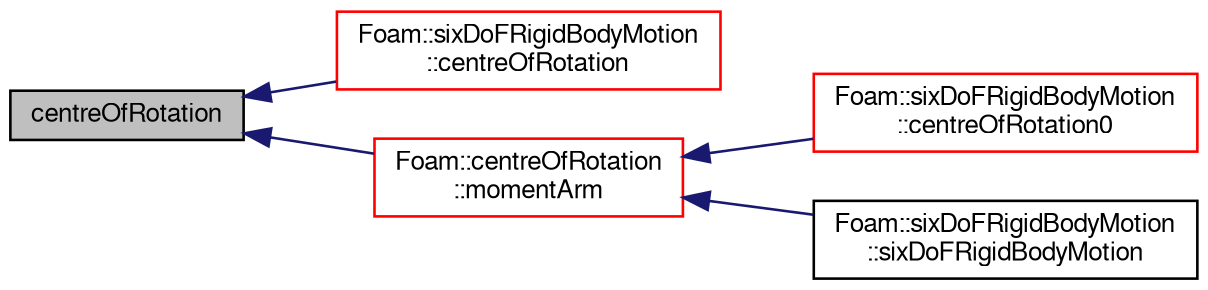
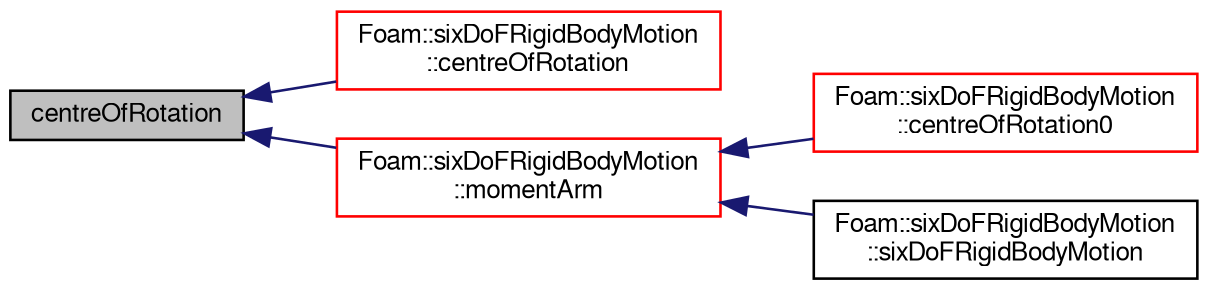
(529, 178) -> (529, 178)
